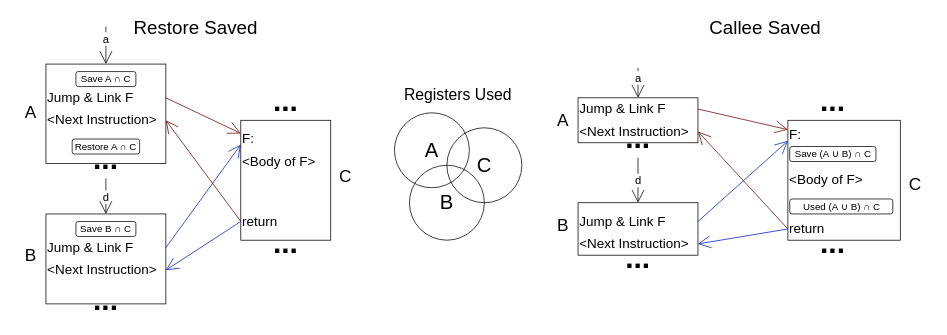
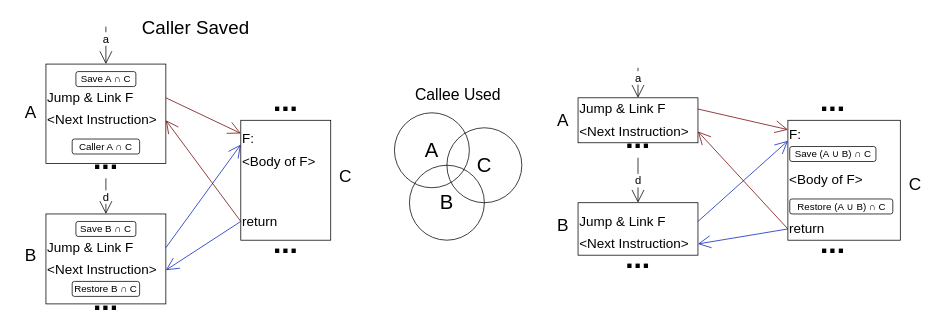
(195, 27) -> (195, 27)
(765, 27) -> none
(458, 94) -> (458, 94)
(105, 147) -> (105, 147)
(842, 207) -> (842, 207)
none -> (105, 289)
